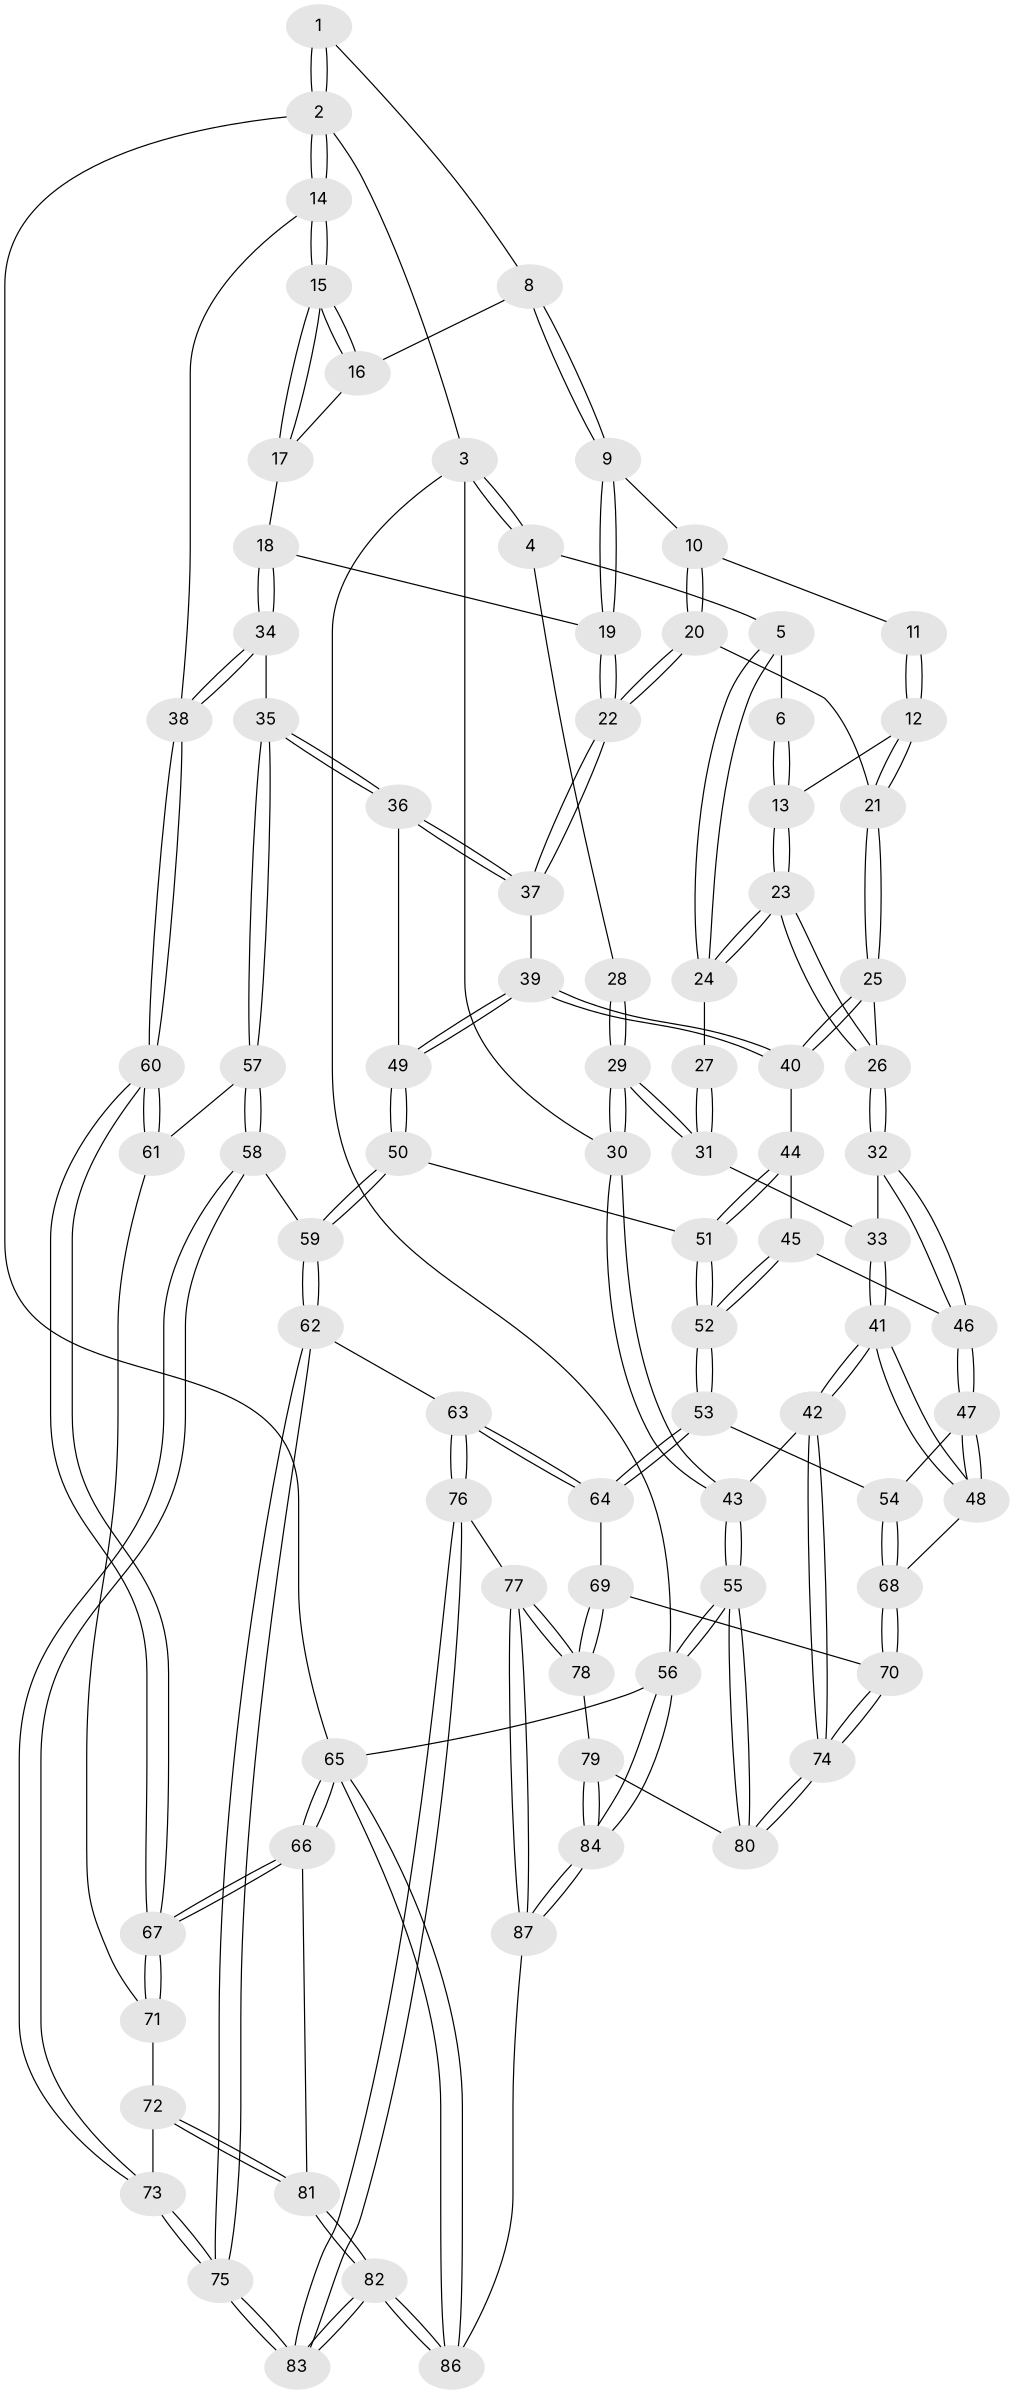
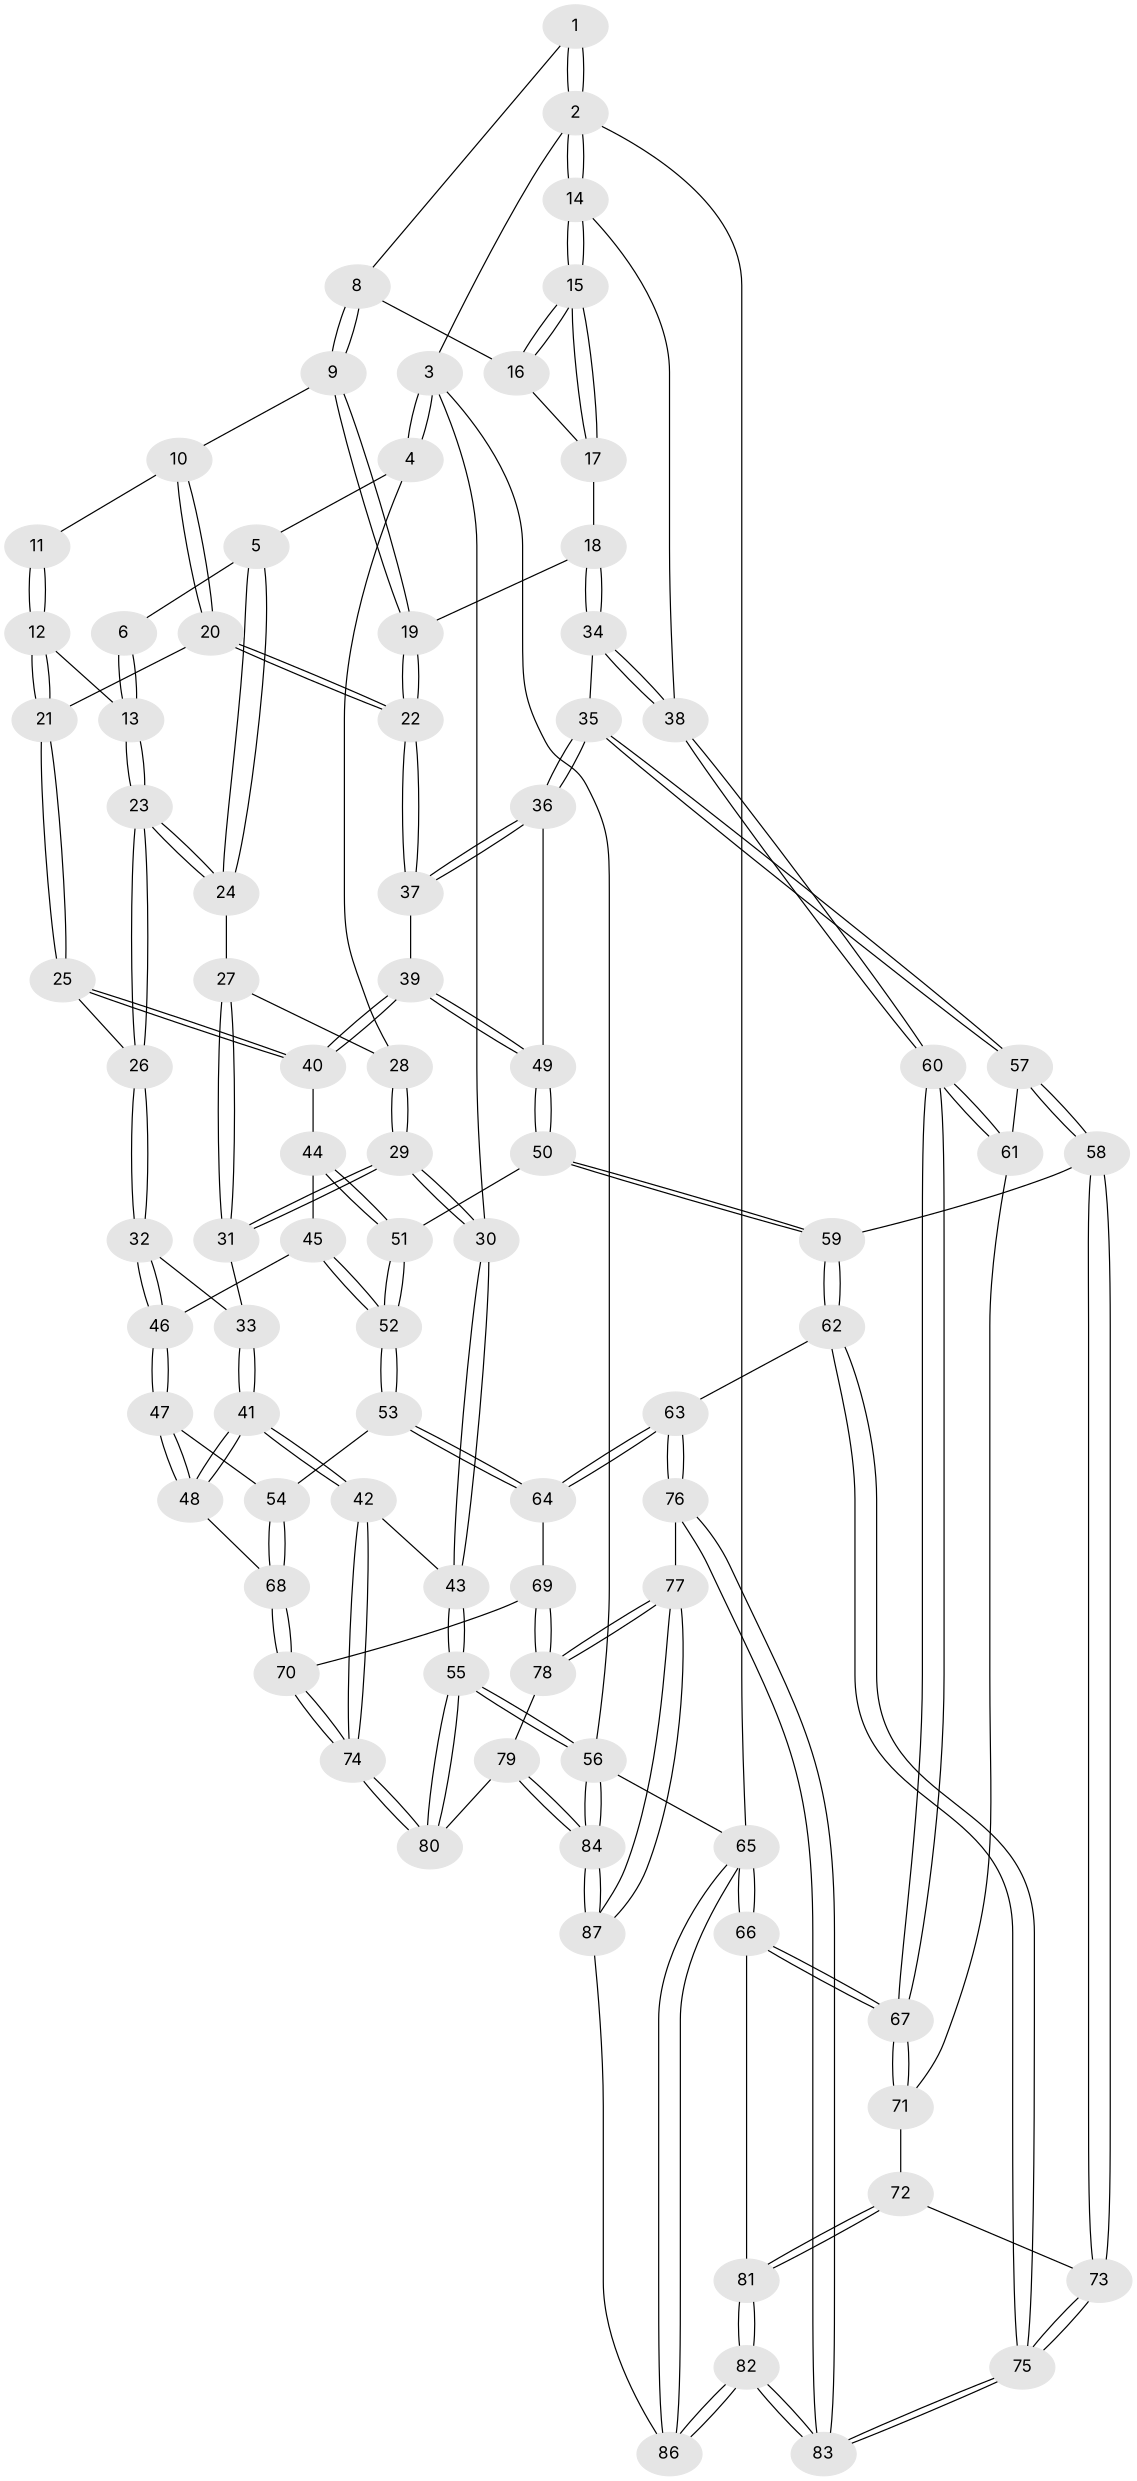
none -> (313, 1024)
